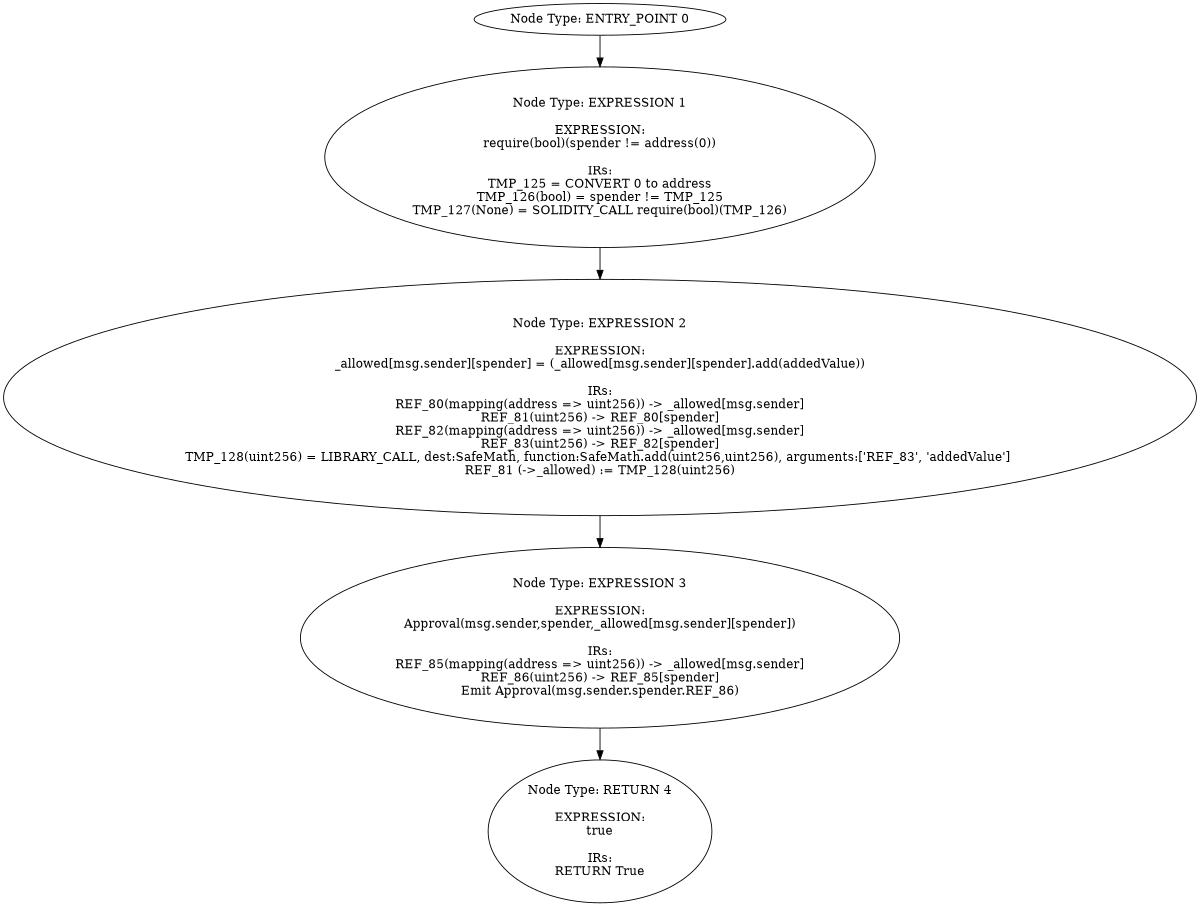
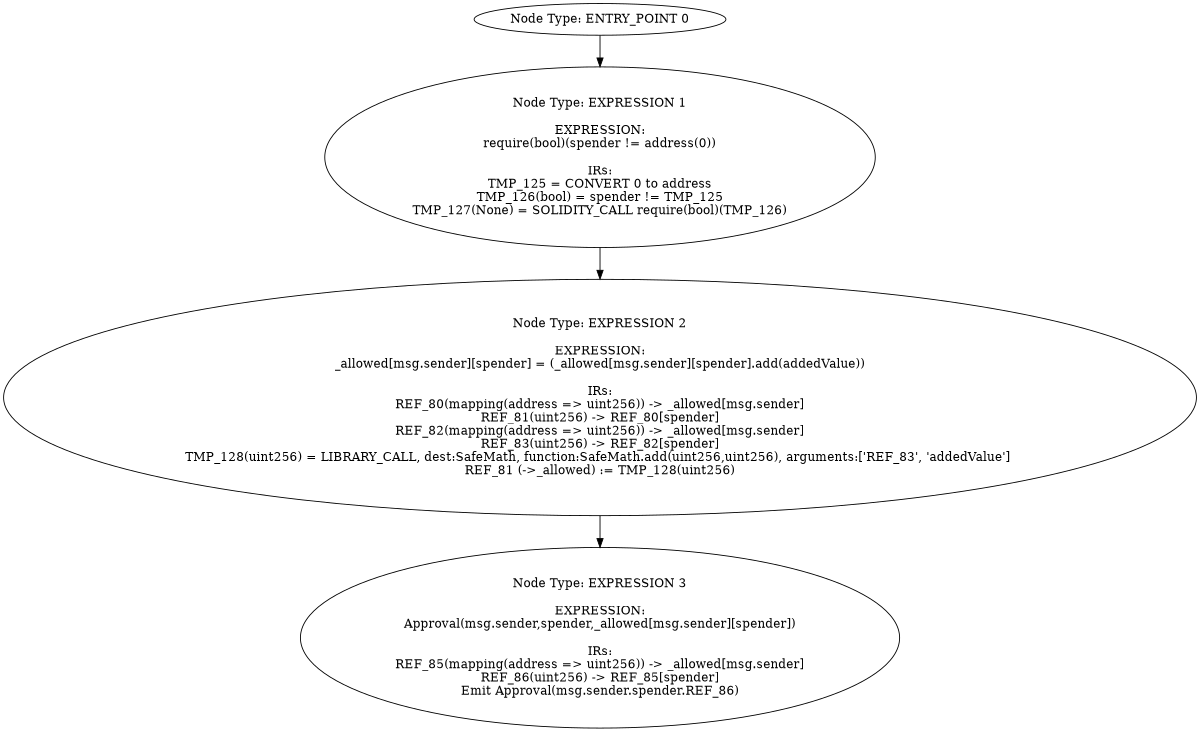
(600, 831) -> none
